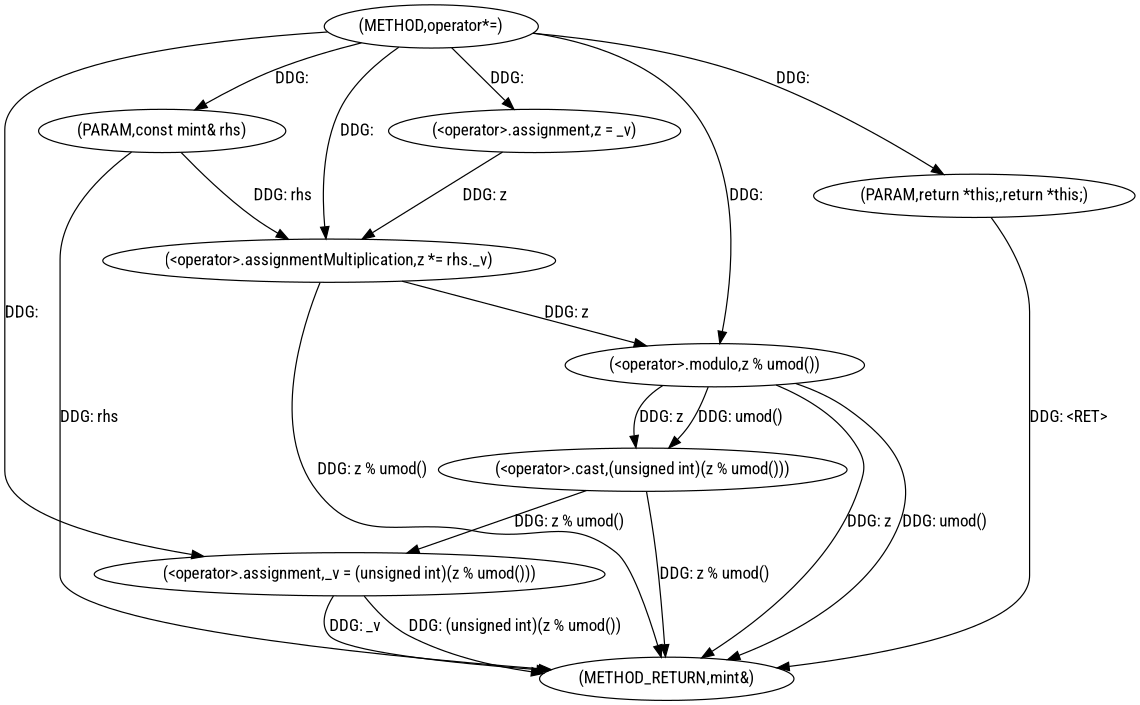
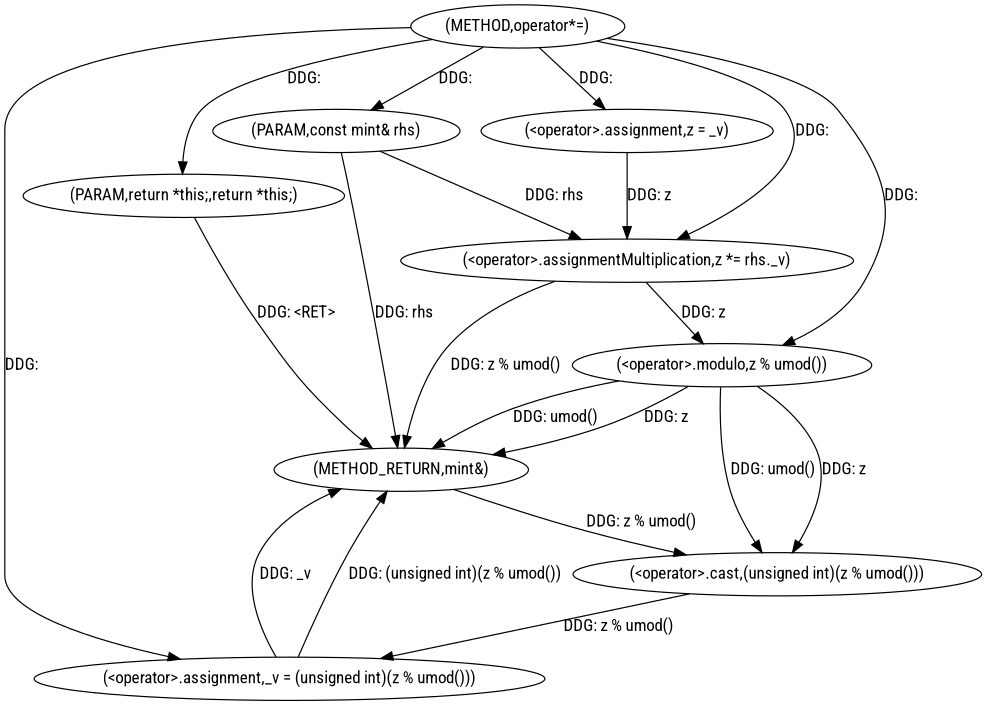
(658, 568) -> (563, 524)
